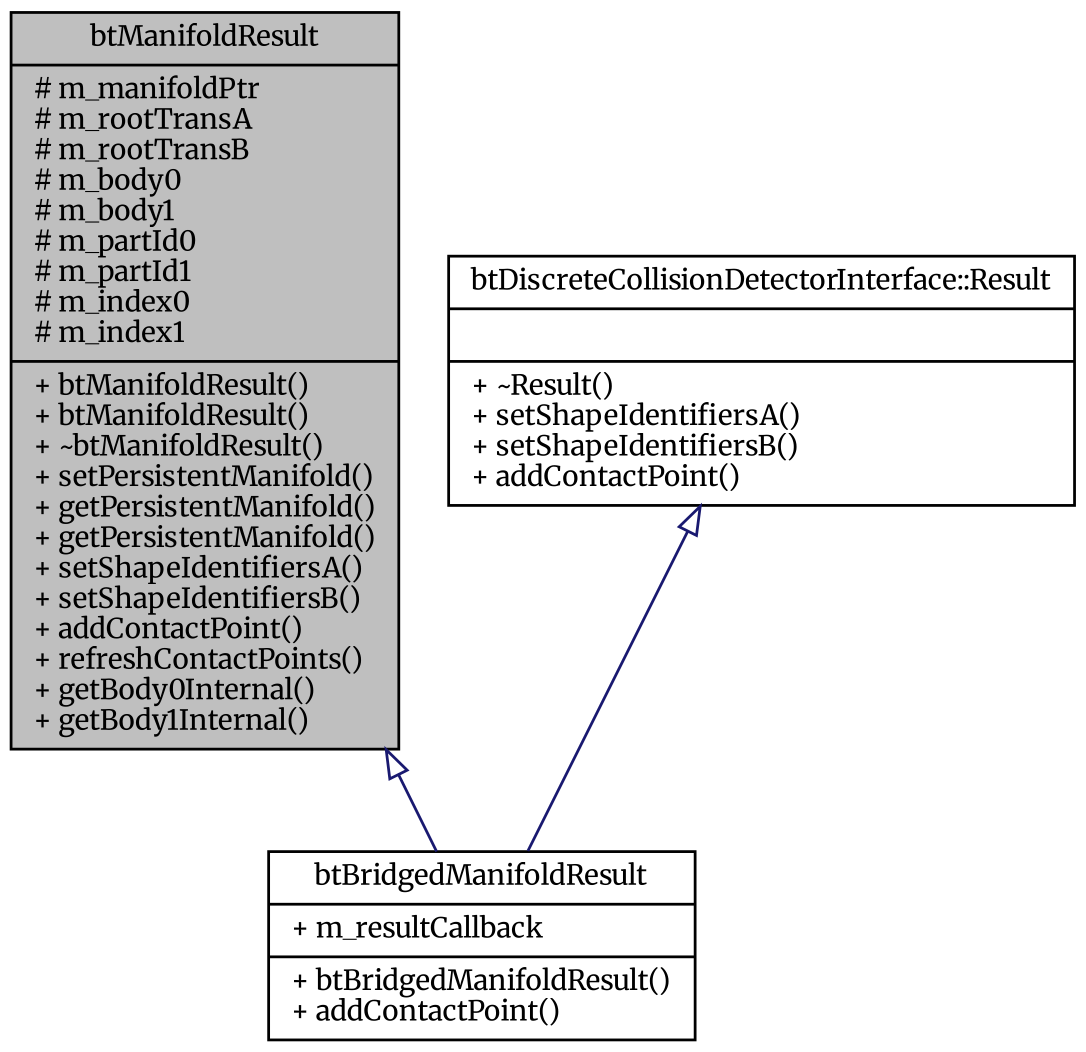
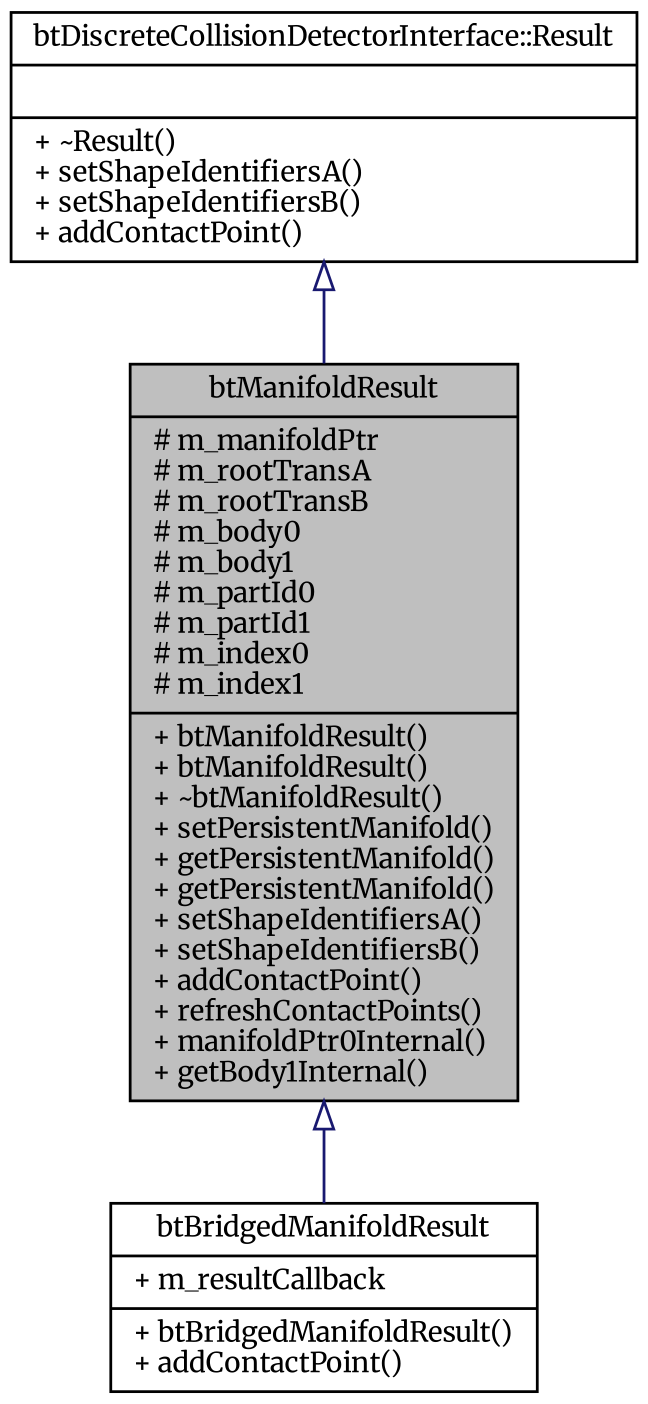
(176, 691) -> (320, 1043)
(608, 691) -> (324, 327)
